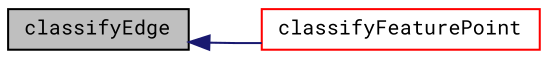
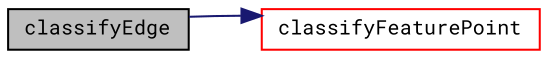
(236, 43) -> (215, 16)
